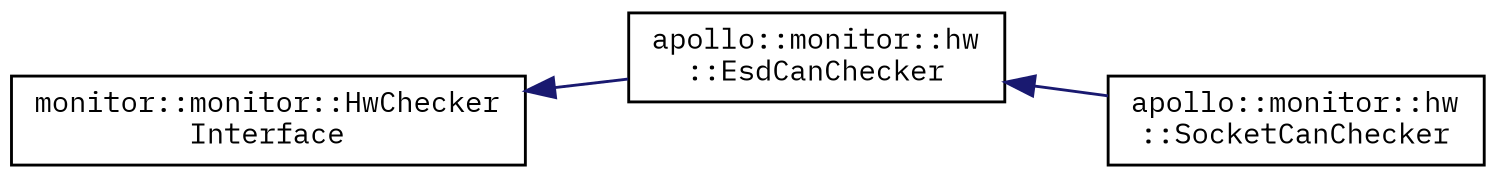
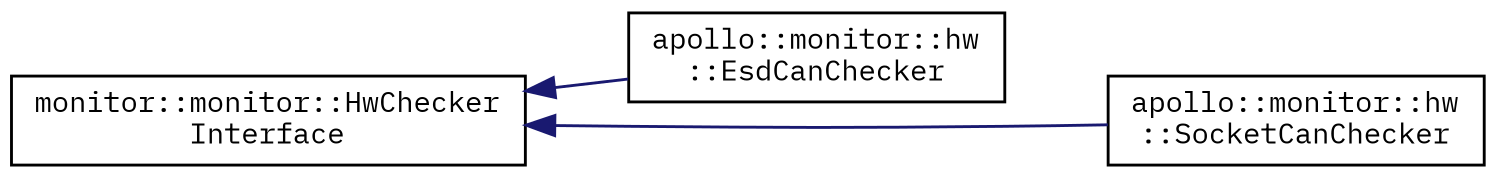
(1071, 91) -> (832, 127)
